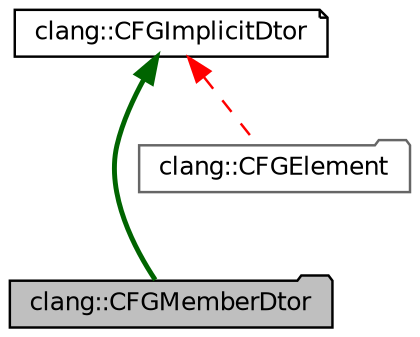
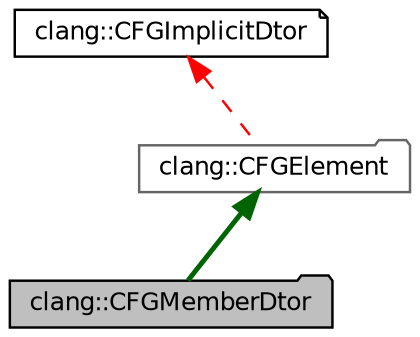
(115, 181) -> (215, 247)
